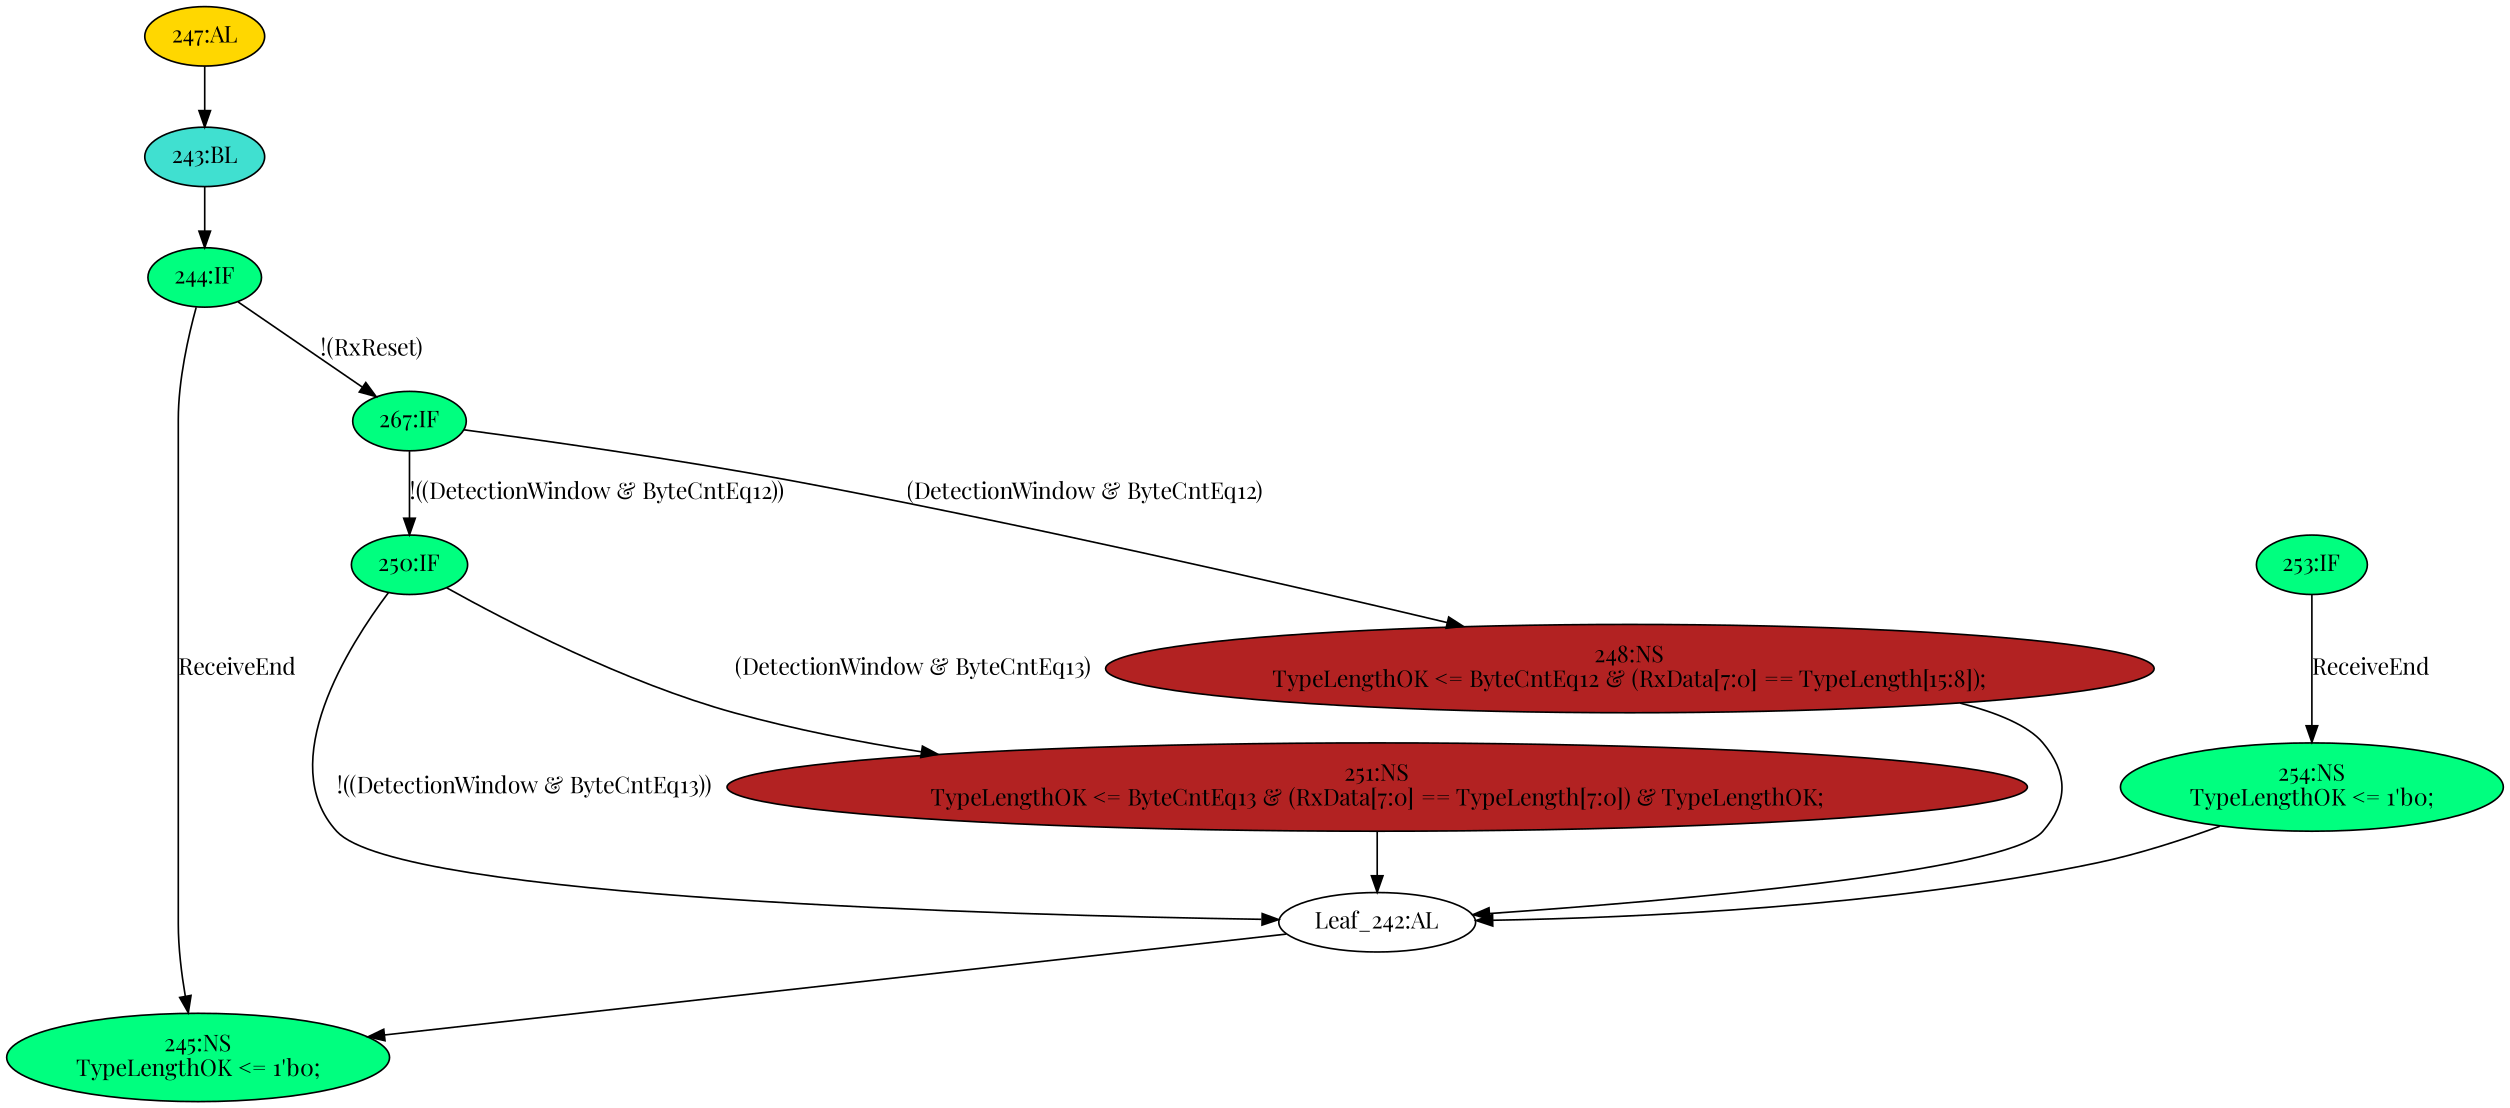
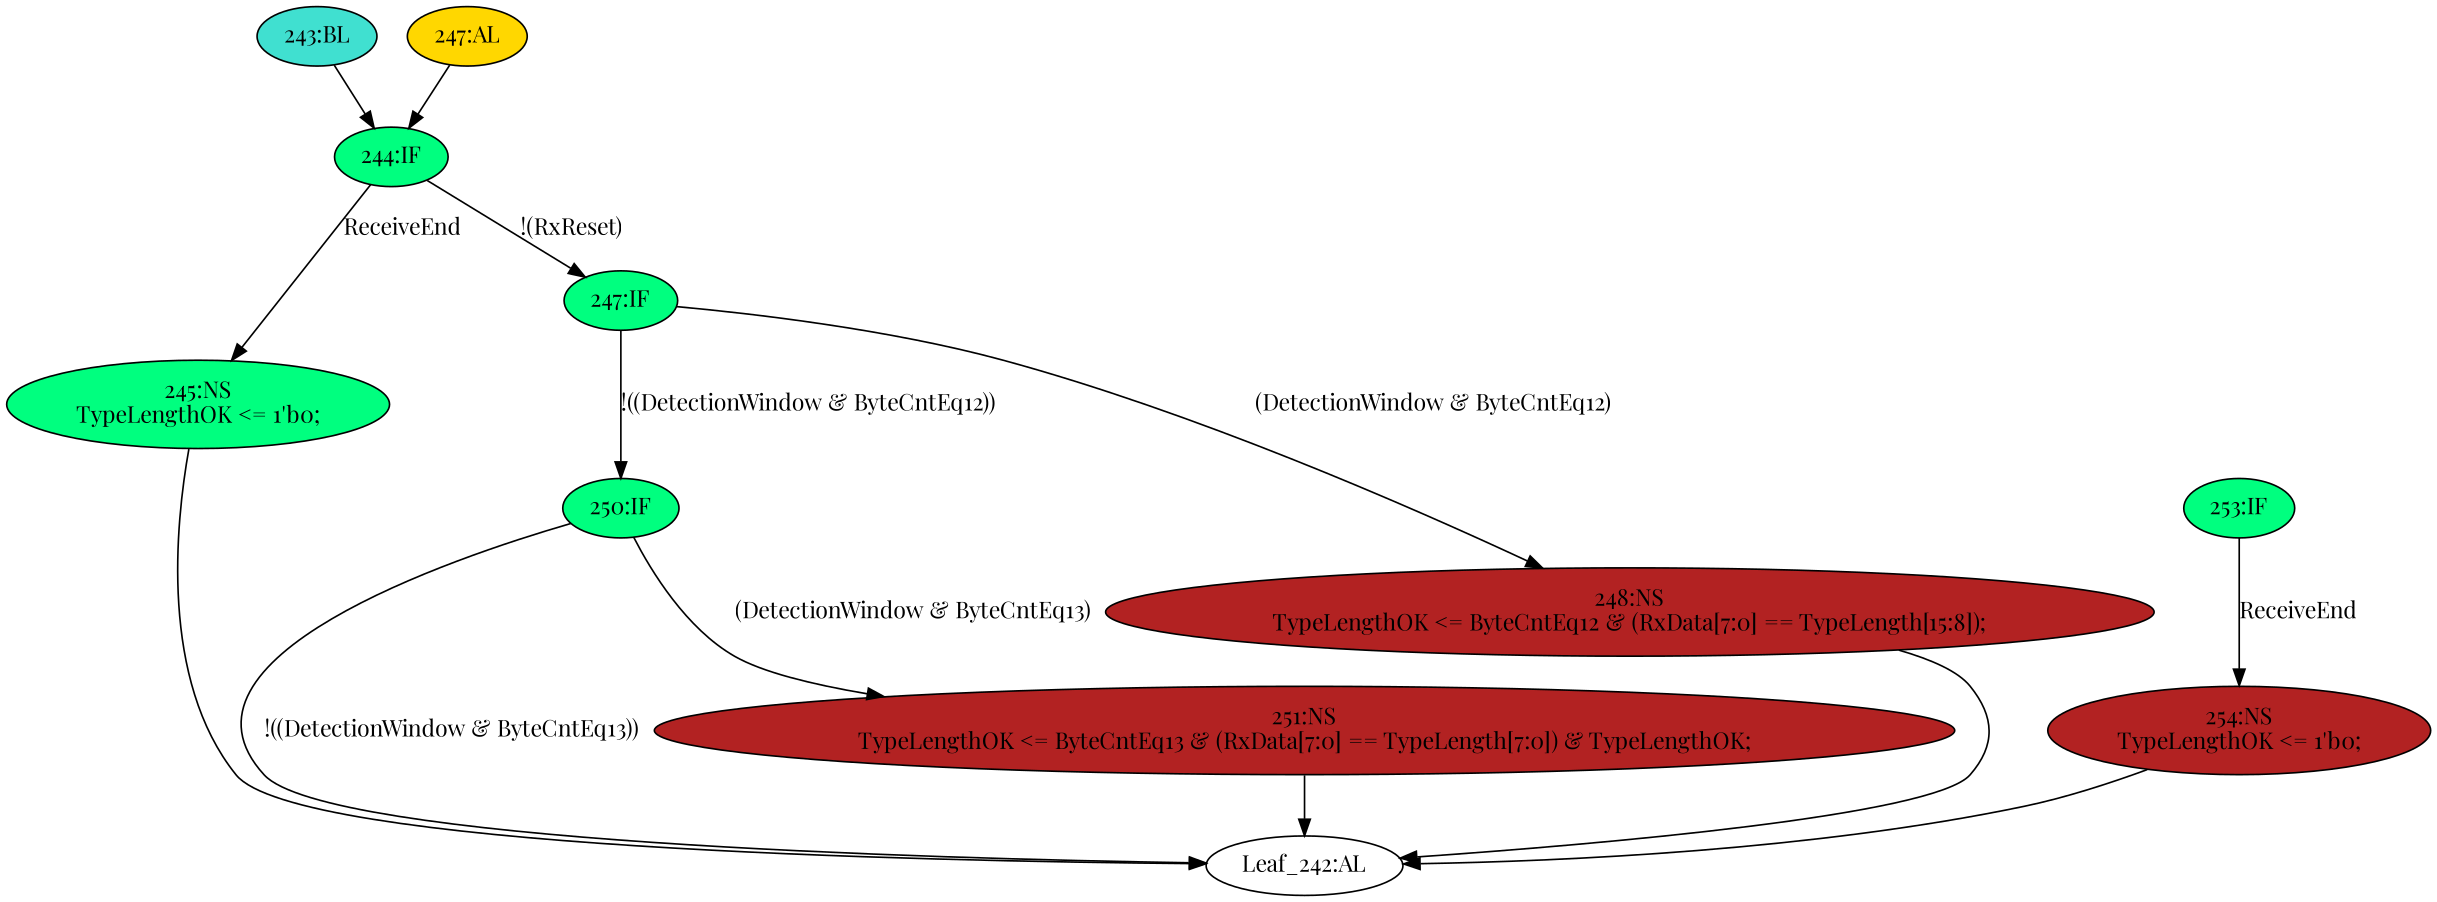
(205, 88) -> (434, 90)
(409, 421) -> (621, 301)
(2312, 787) -> (2239, 730)
(835, 985) -> (282, 799)
